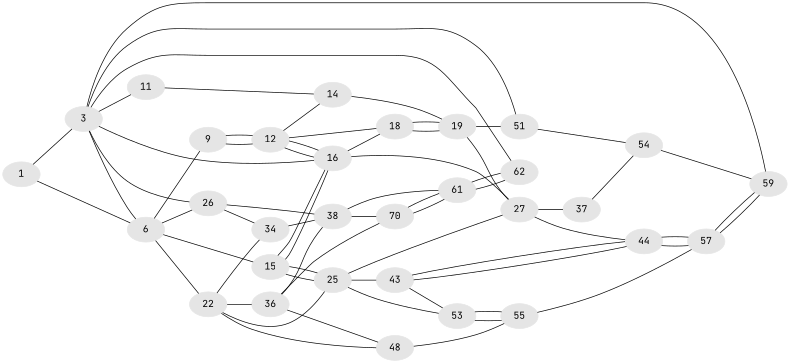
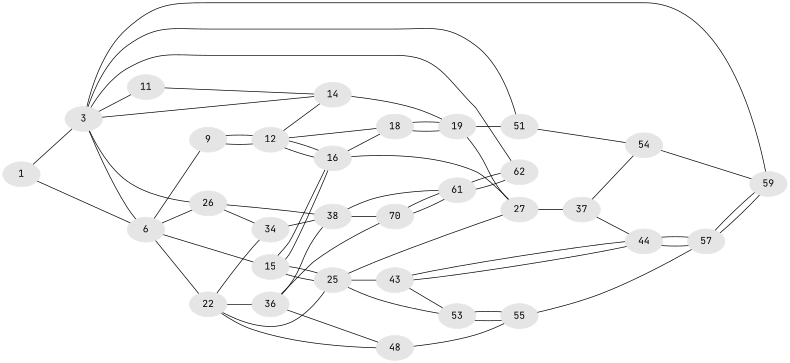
(204, 160) -> (208, 107)
(579, 232) -> (613, 226)
